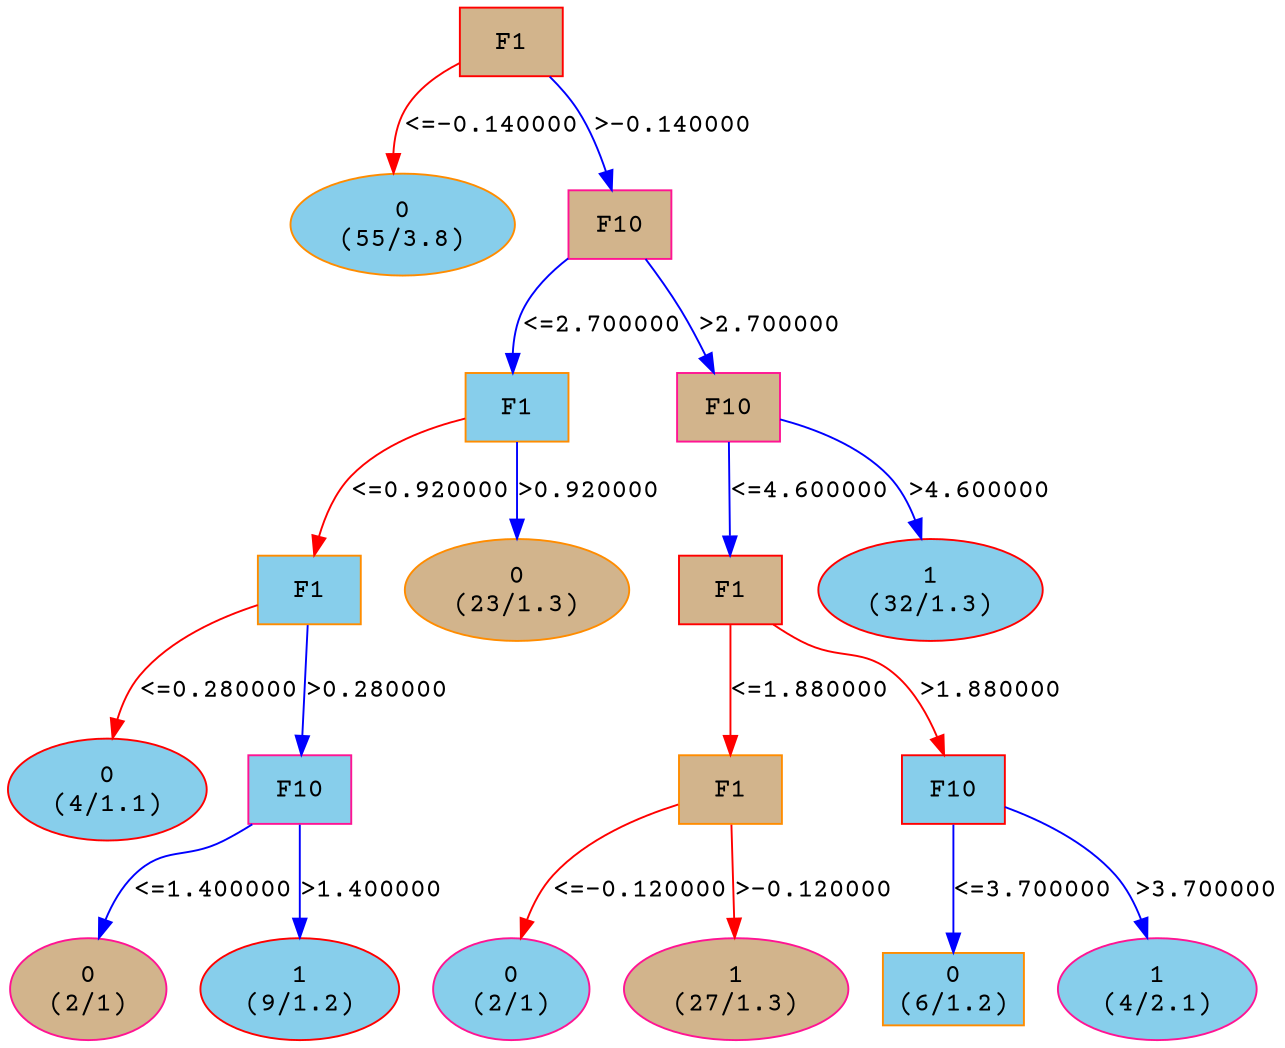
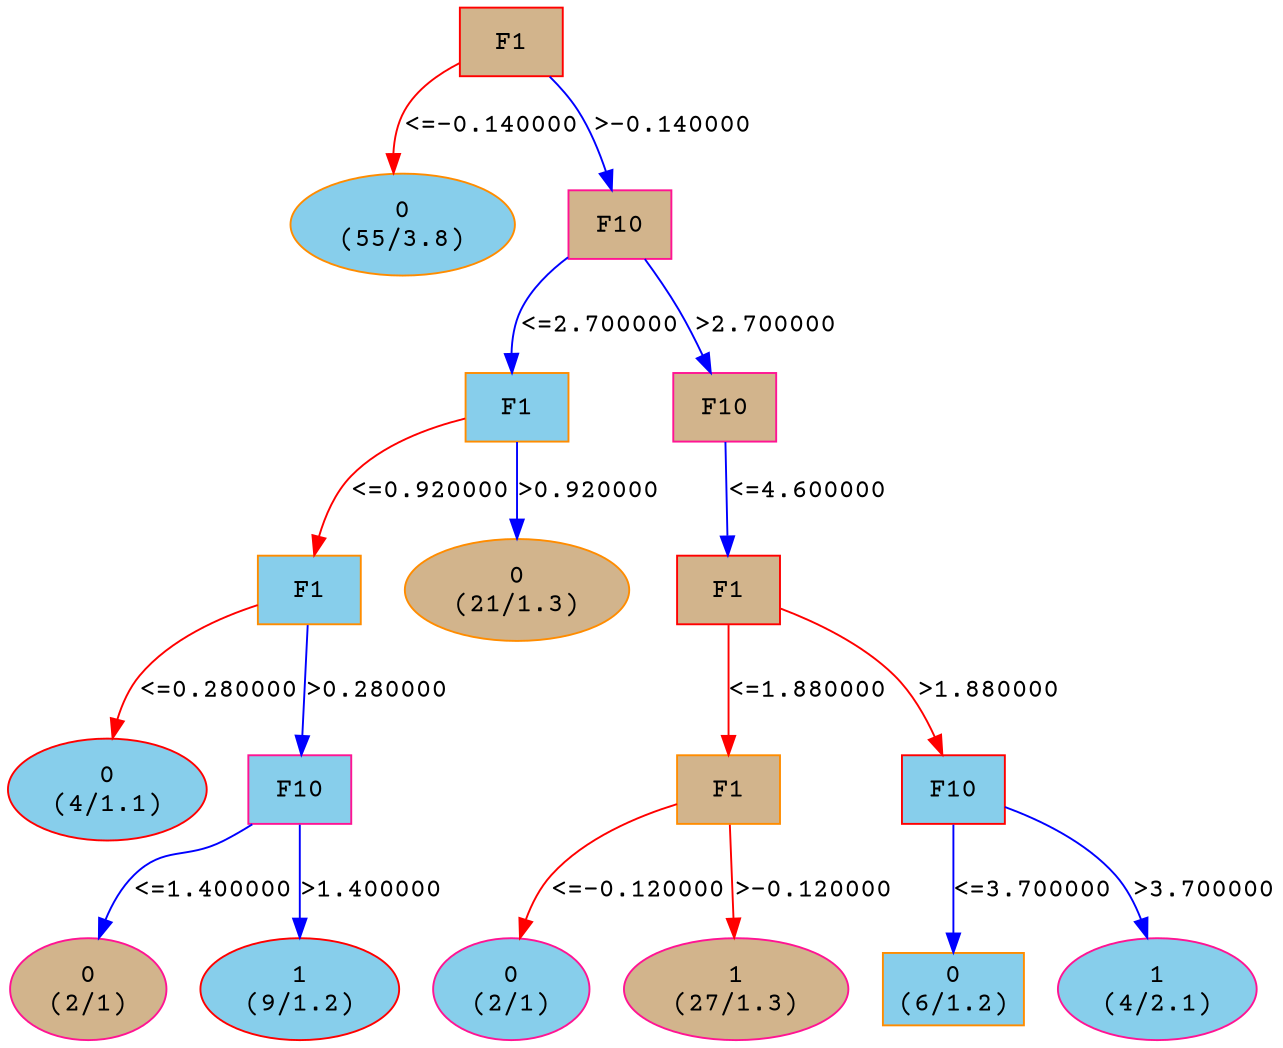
(517, 590) -> (517, 590)
(931, 590) -> none
